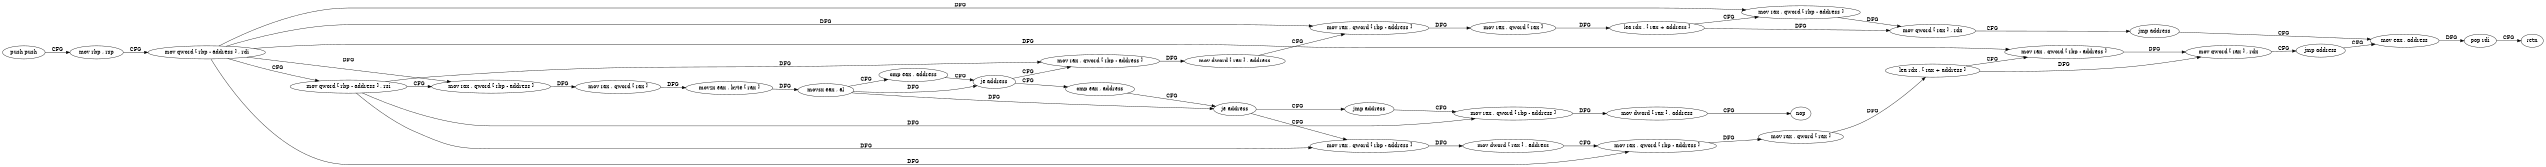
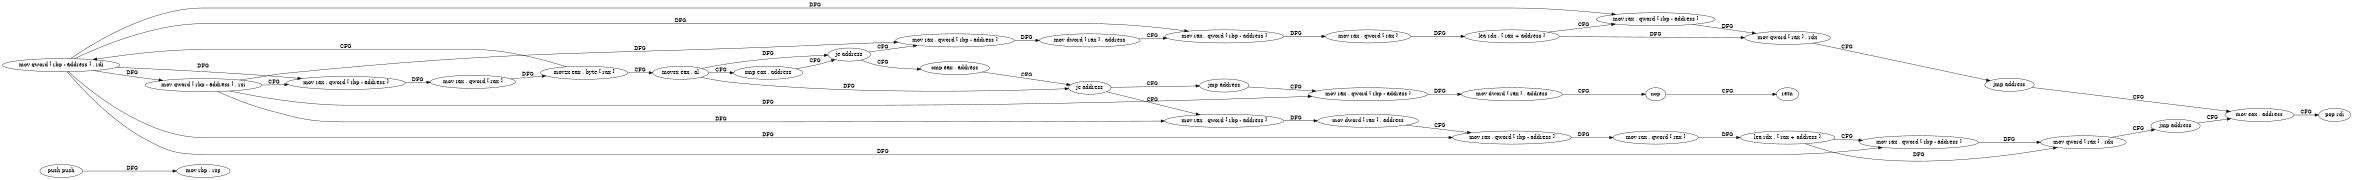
(2452, 38) -> (2306, 112)
(2507, 41) -> (1719, 94)
(57, 50) -> (132, 168)
(134, 52) -> (332, 49)
(278, 68) -> (132, 73)
(785, 86) -> (640, 70)
